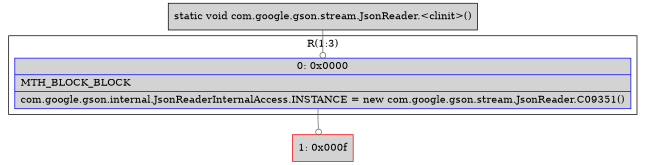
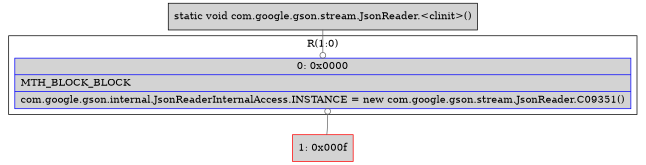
(323, 44) -> (323, 44)
(318, 119) -> (328, 125)
